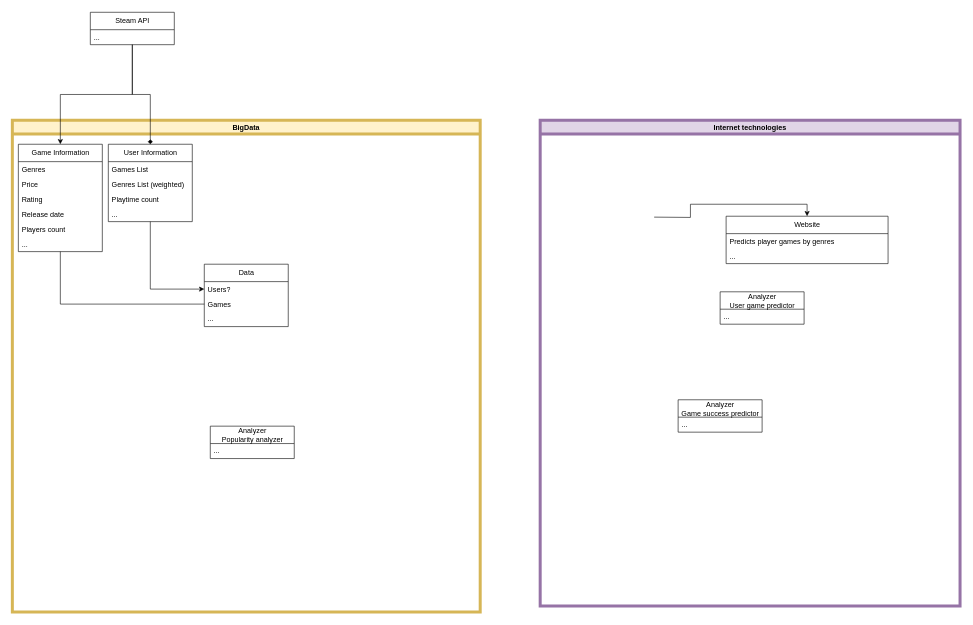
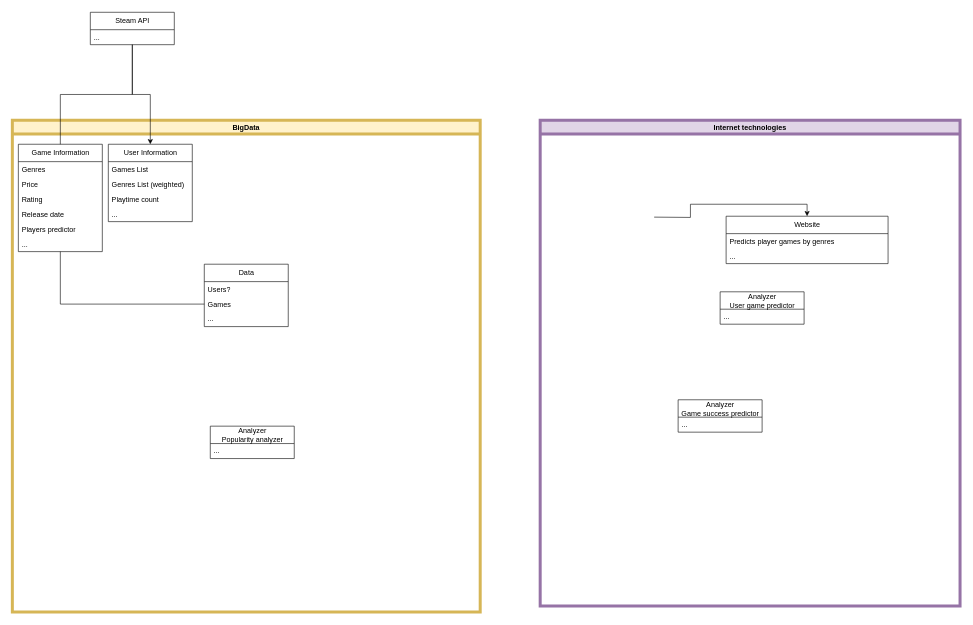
(60, 138) -> (60, 140)
(150, 138) -> (150, 138)
(46, 230) -> (53, 230)
(150, 288) -> none
